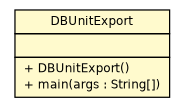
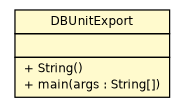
(77, 69) -> (54, 69)
